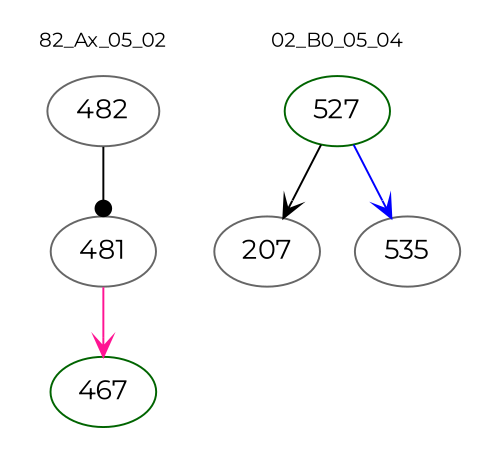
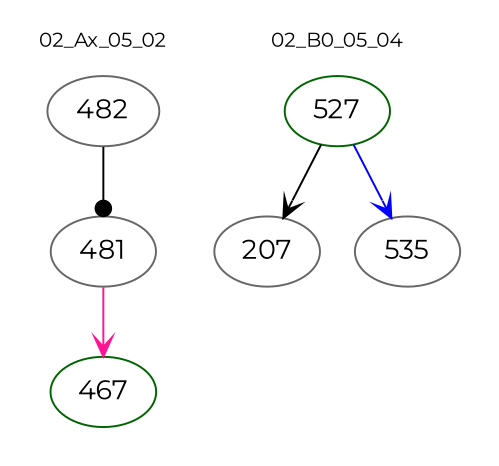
(103, 42) -> (103, 42)
